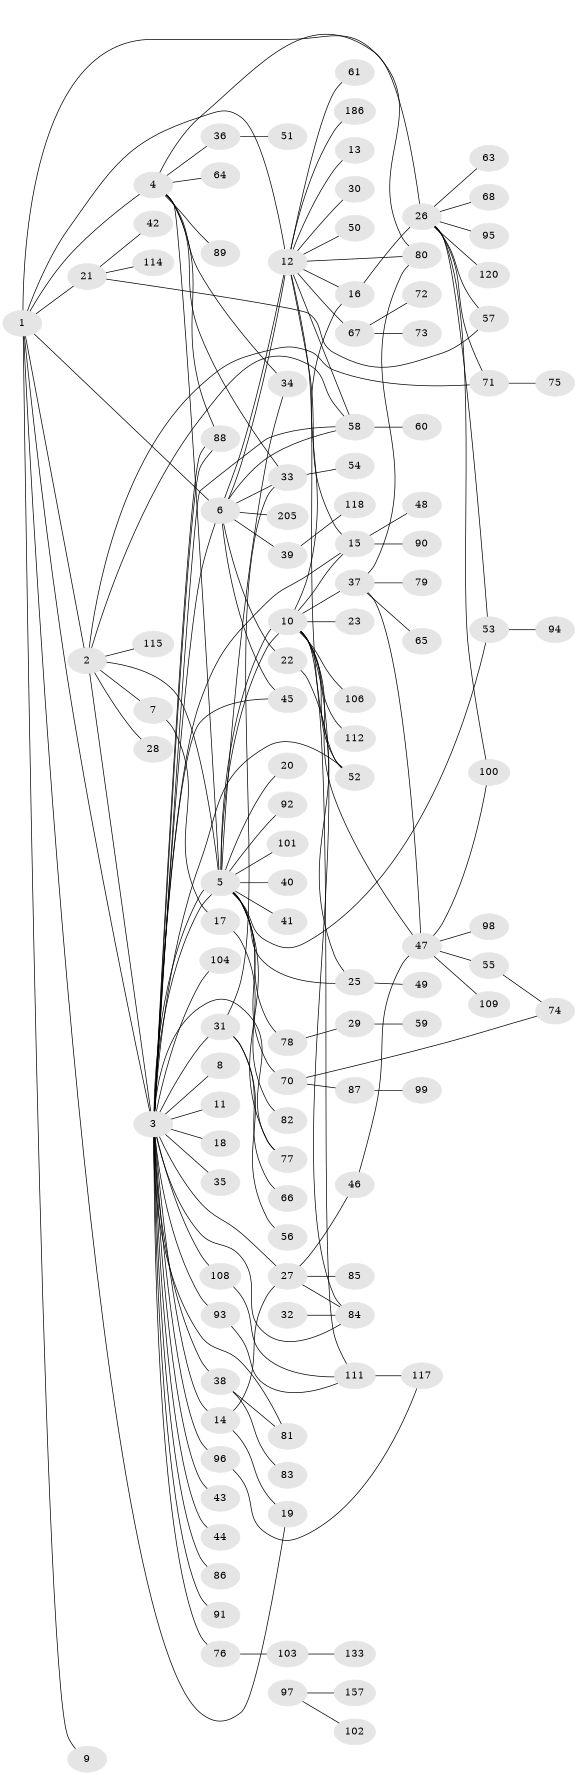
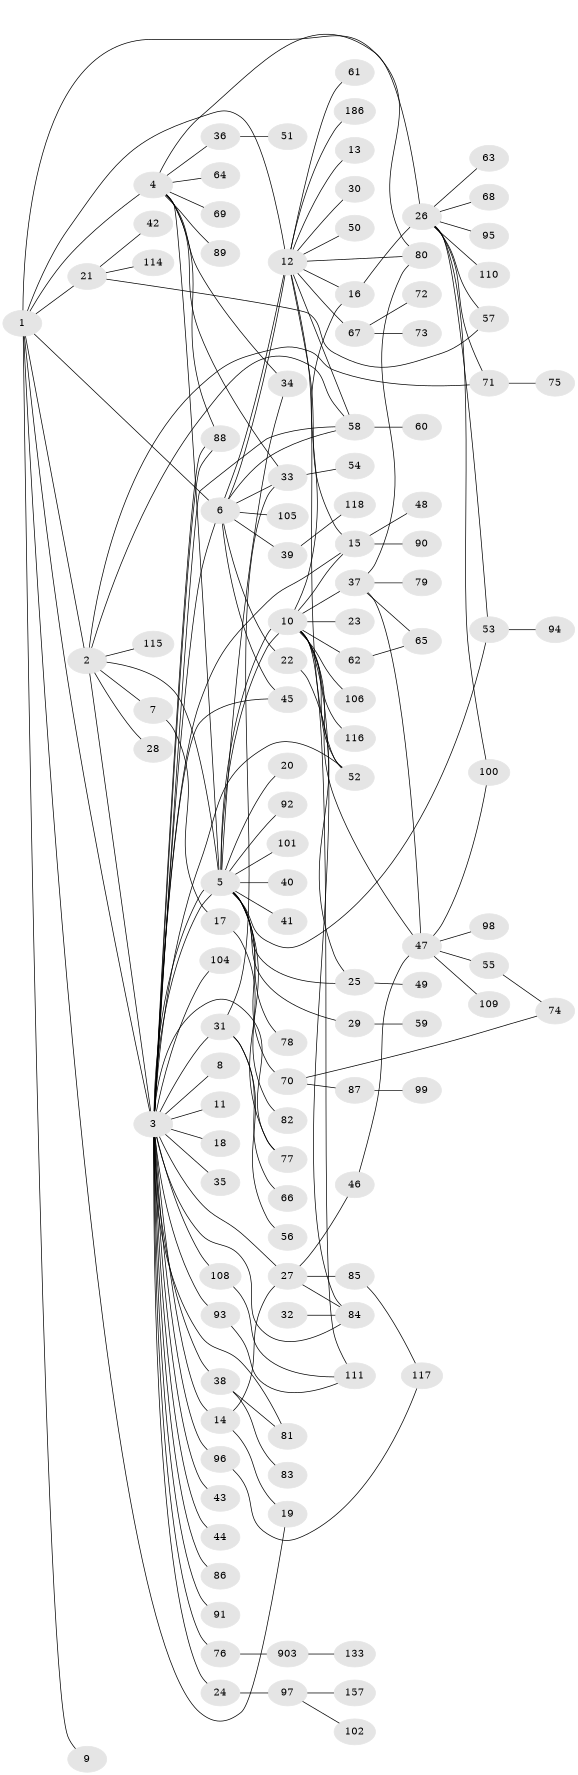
none -> (220, 215)
(489, 275) -> (489, 275)
(288, 517) -> (288, 517)
none -> (355, 661)
(355, 739) -> (355, 739)
(321, 1033) -> (263, 979)
(388, 1376) -> (394, 1323)
(288, 1654) -> (288, 1654)
none -> (220, 1693)
